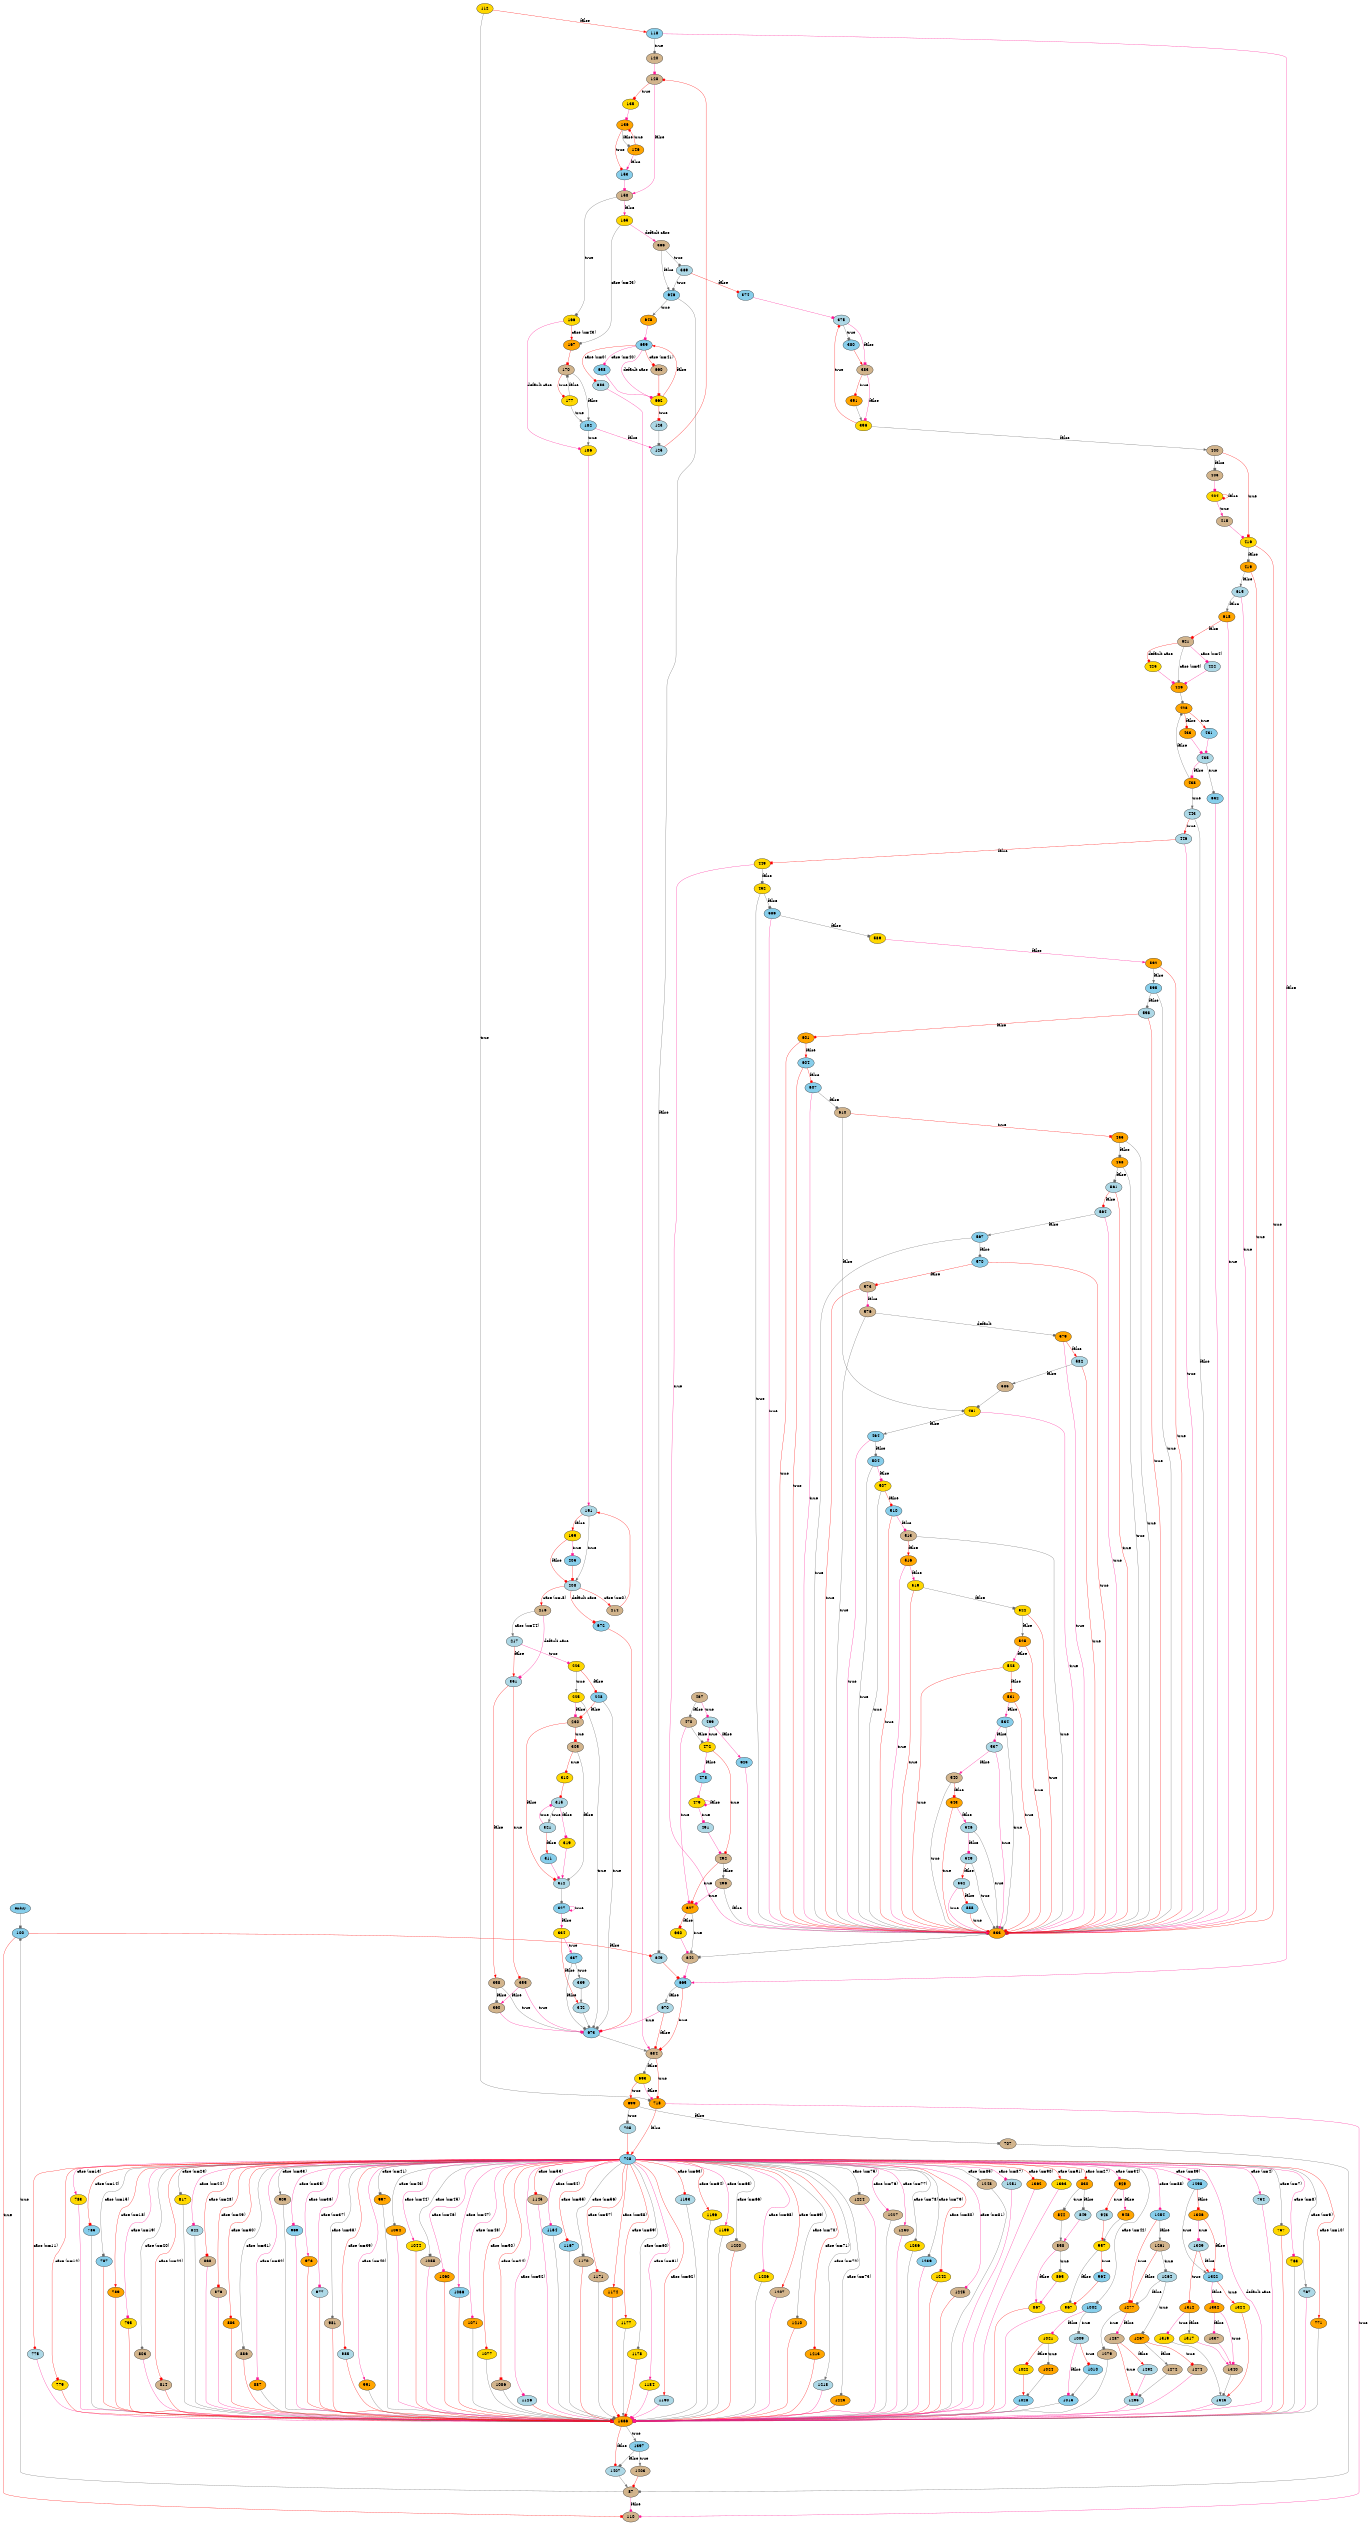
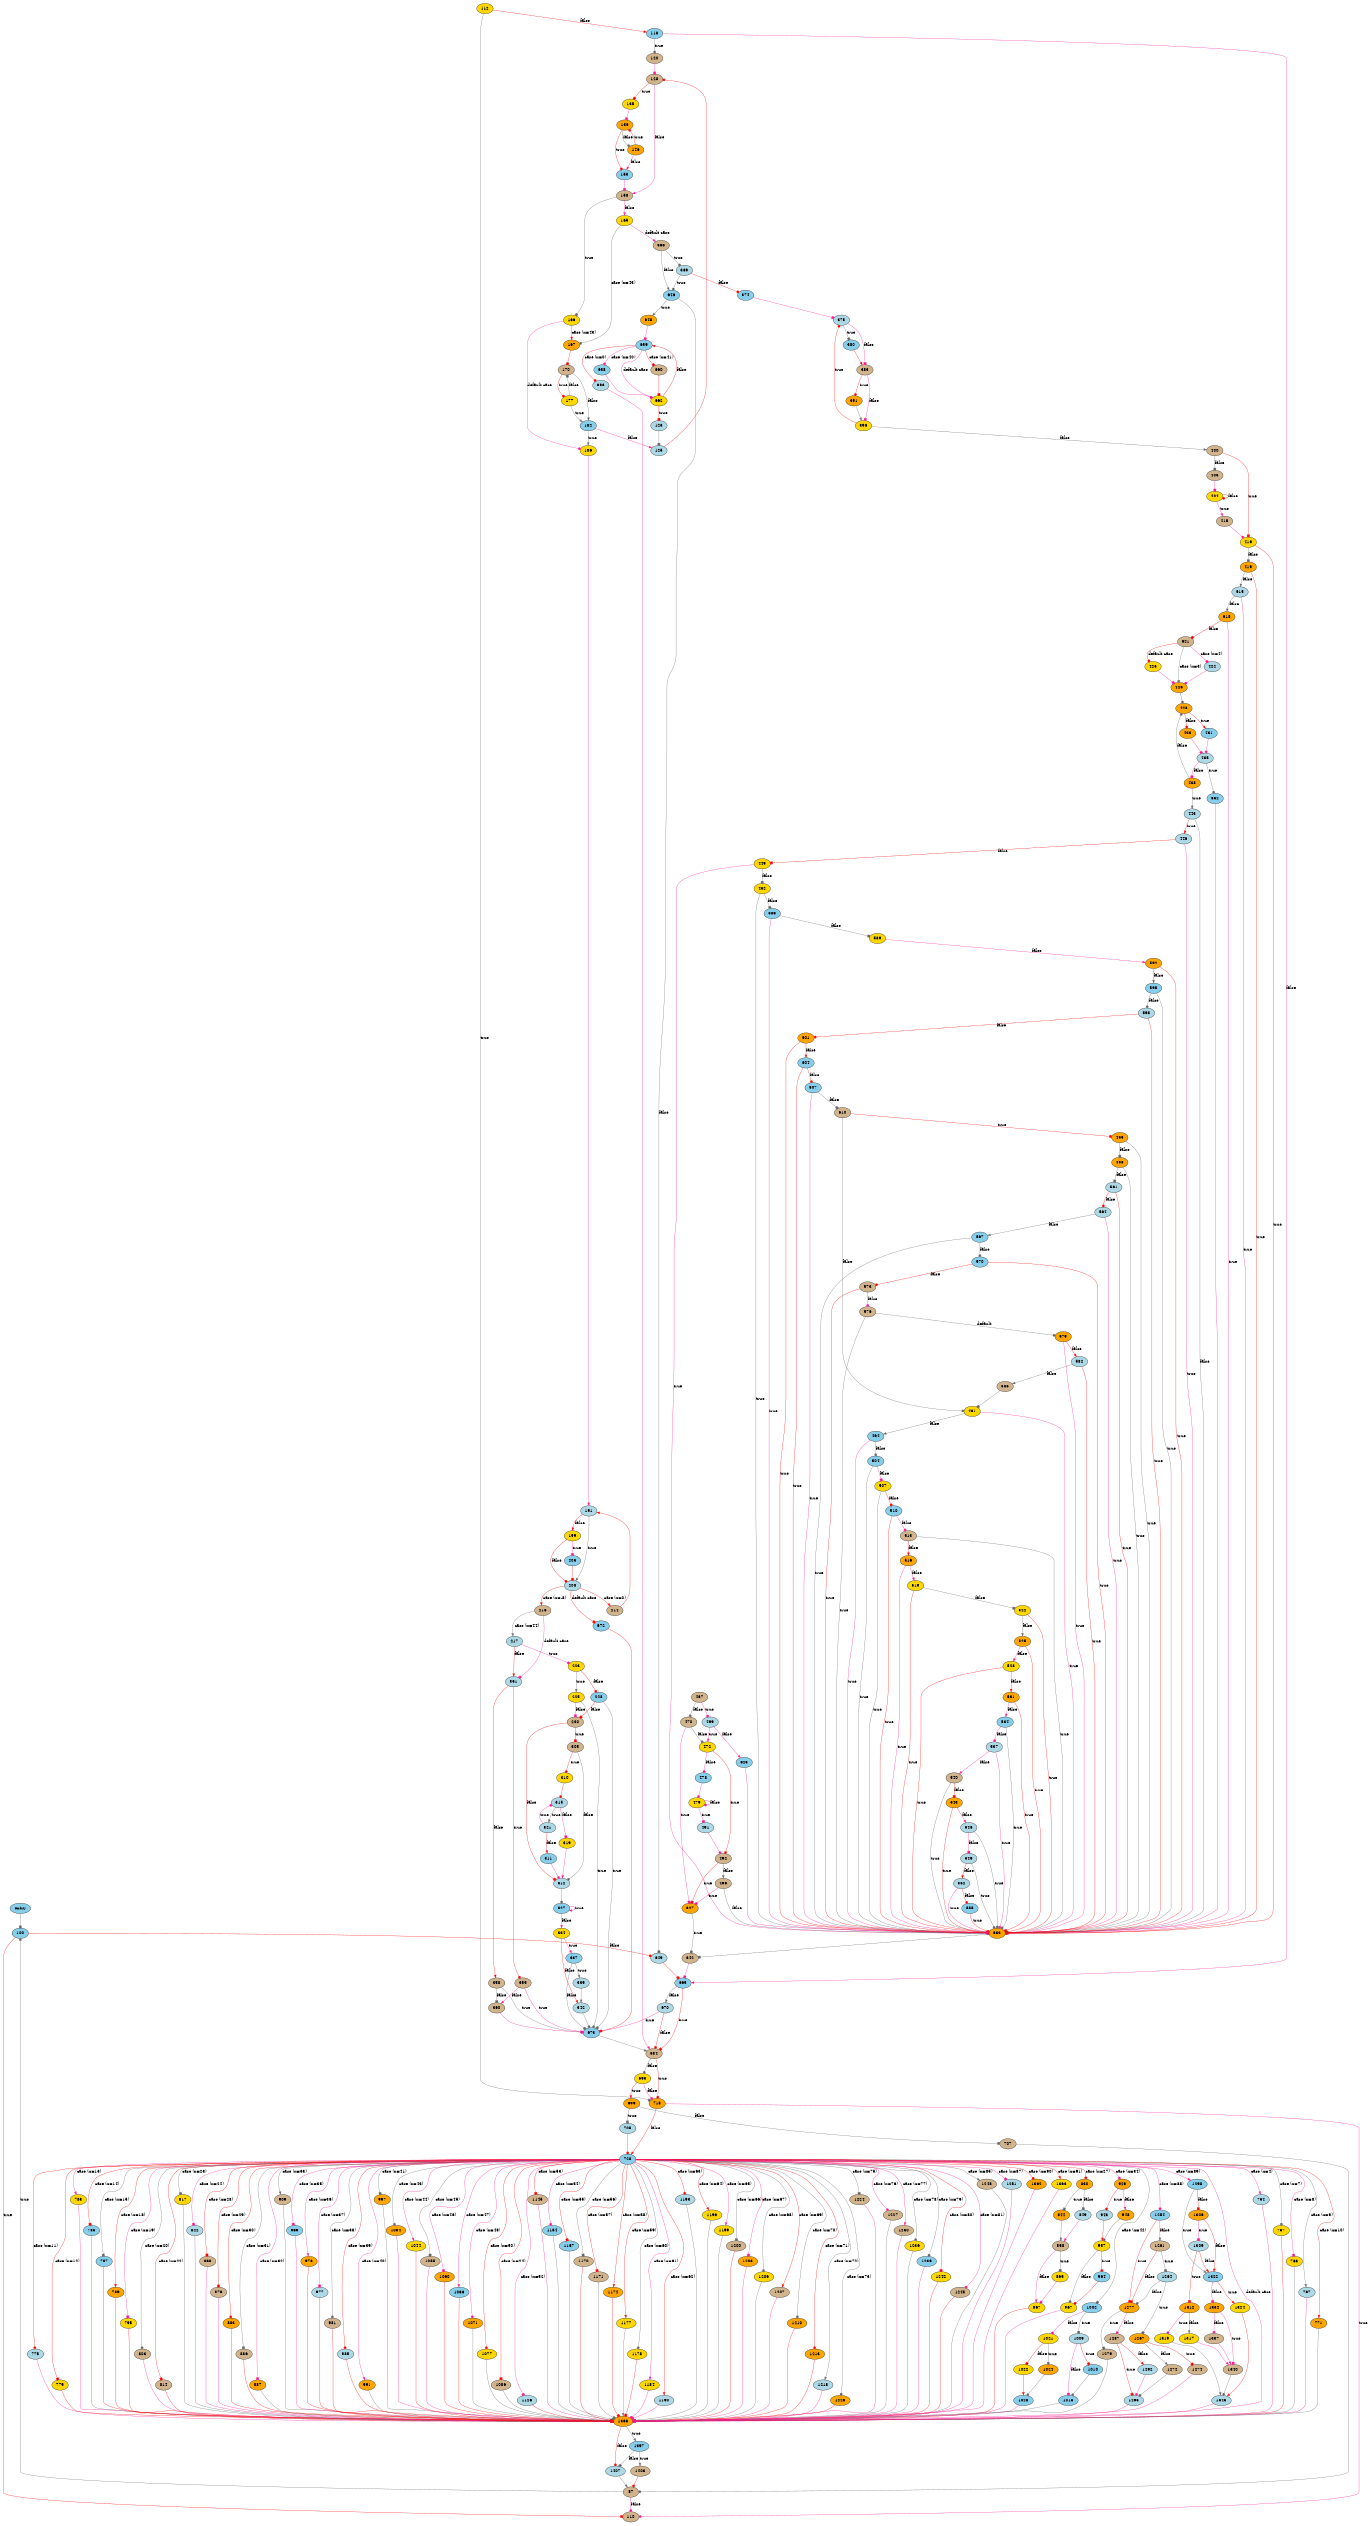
(678, 1933) -> none
(762, 2173) -> (762, 2173)
none -> (748, 2261)
